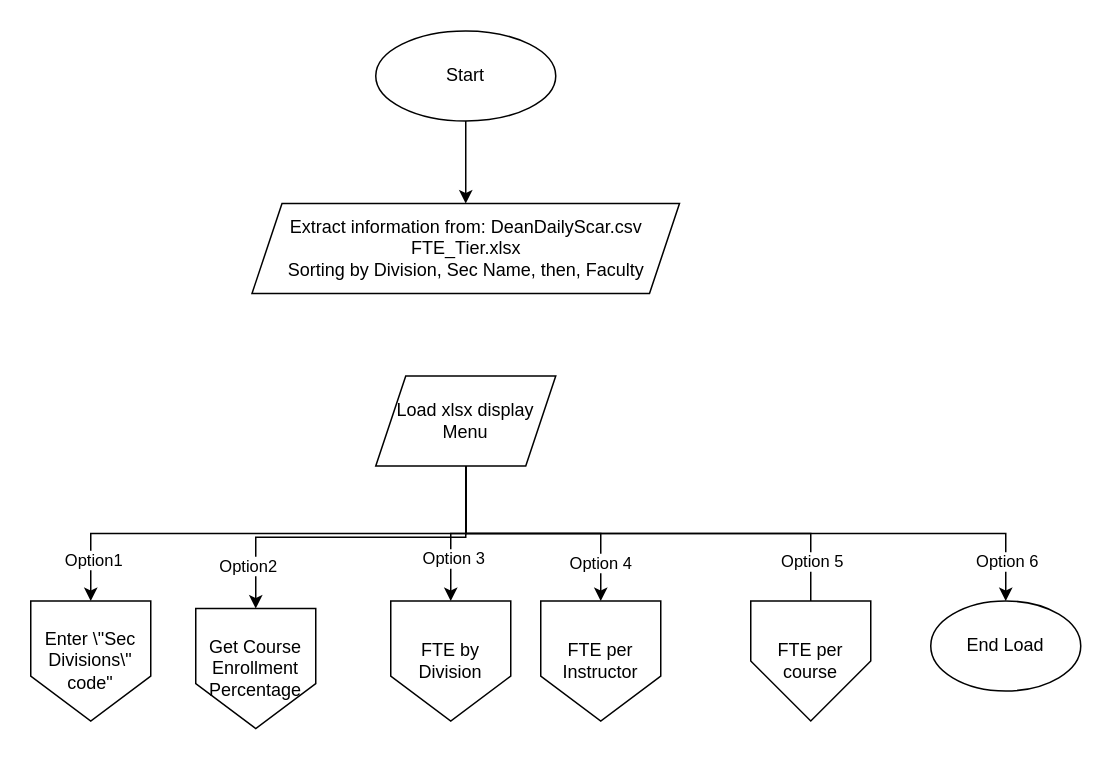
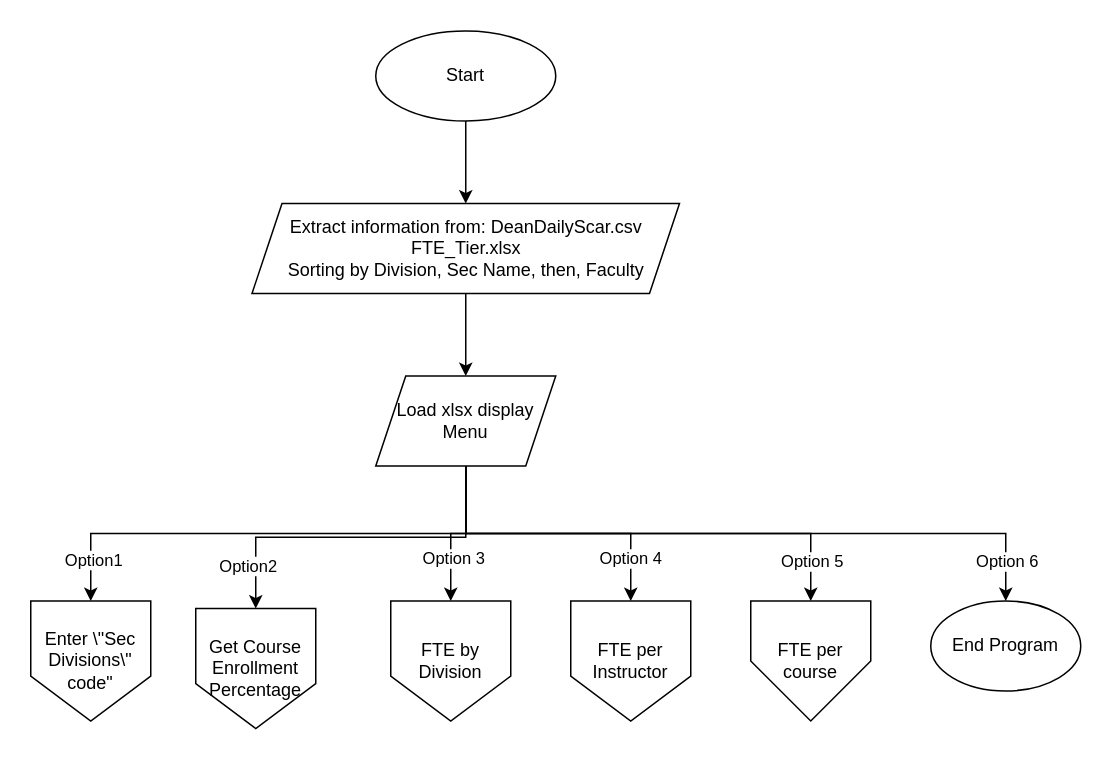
none -> (466, 330)
(811, 593) -> (811, 589)
(1006, 646) -> (1006, 646)
(601, 661) -> (631, 661)
